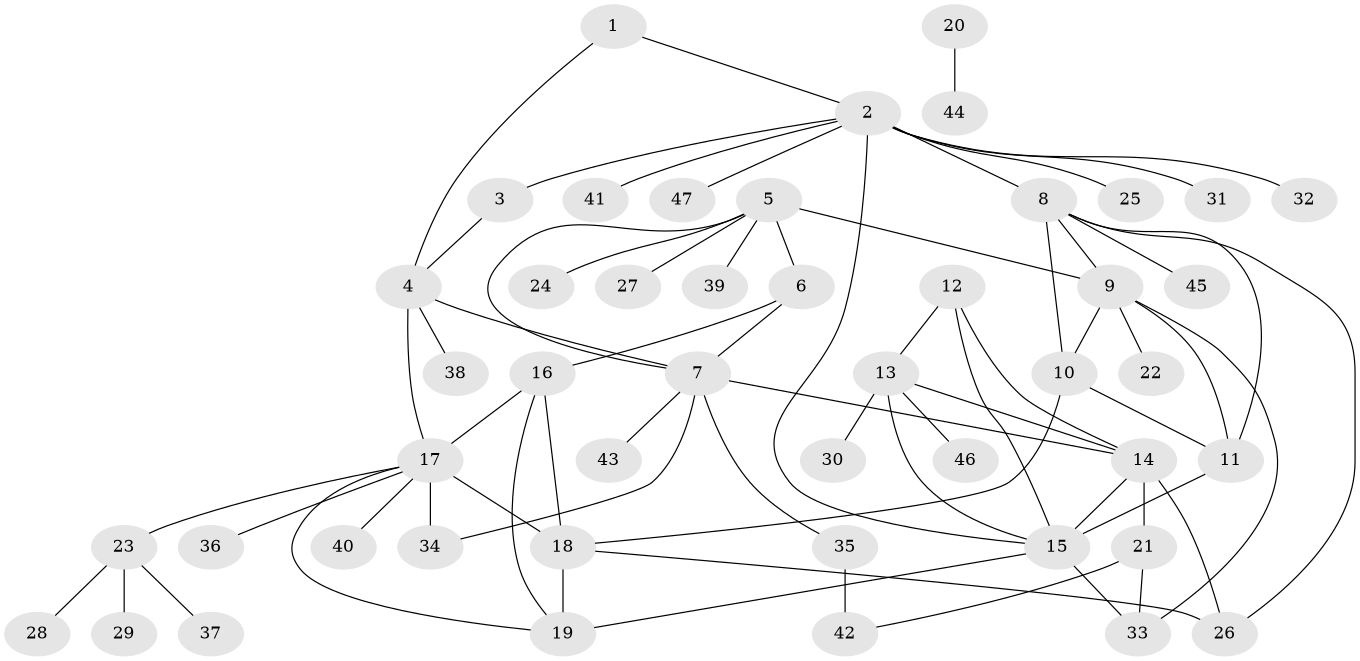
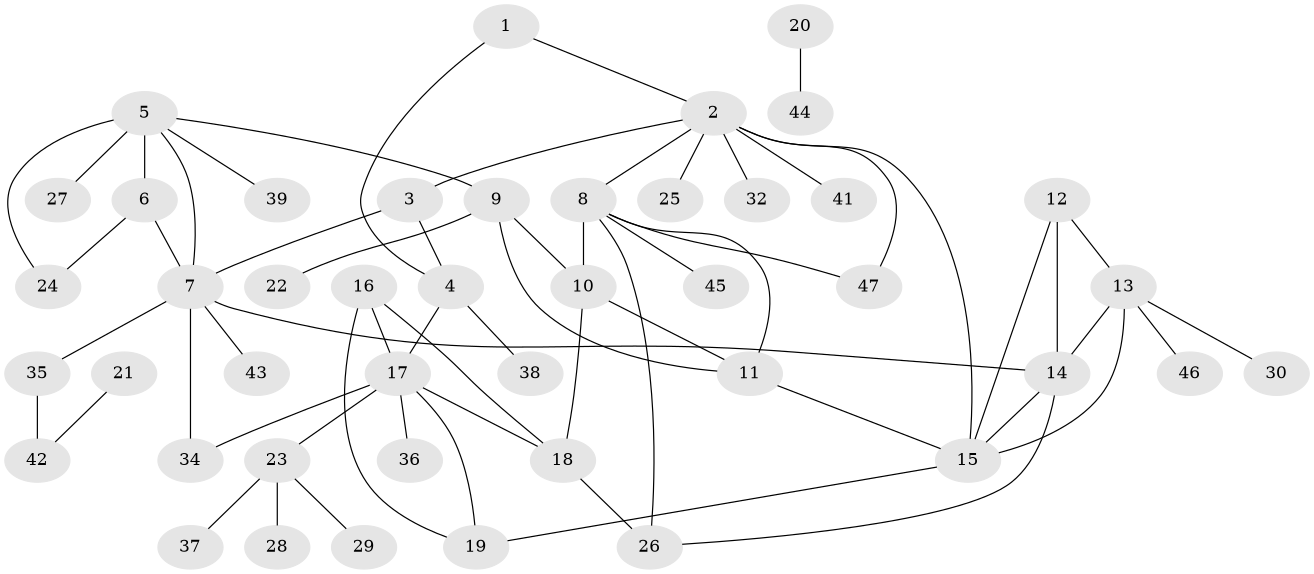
(1218, 200) -> none
(1077, 244) -> (724, 248)
(498, 321) -> (298, 240)
(676, 337) -> (96, 244)
(1144, 495) -> none
(344, 547) -> none
(563, 591) -> none
(1138, 634) -> none
